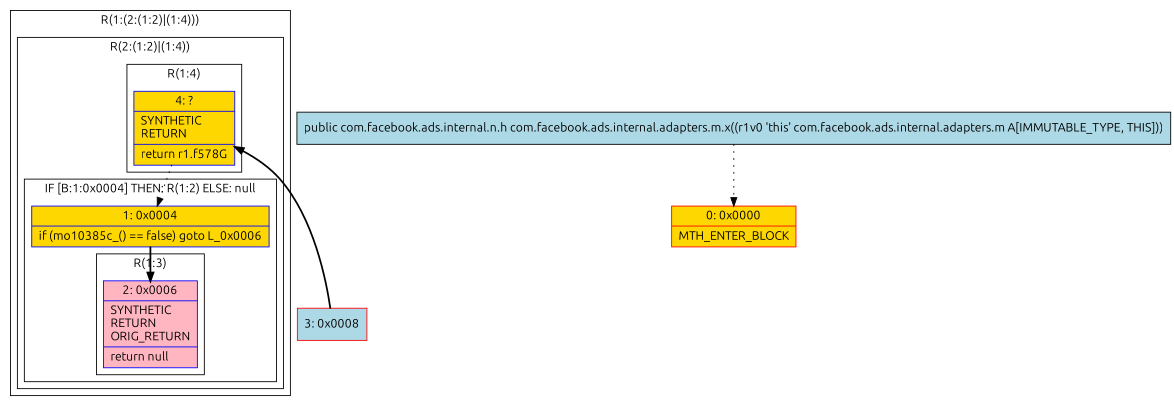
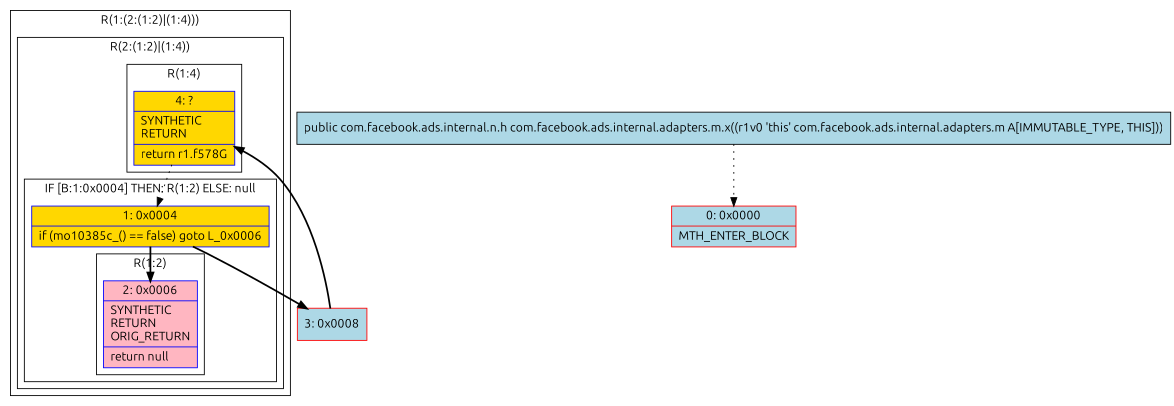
(734, 226) -> (734, 226)
(150, 264) -> (150, 264)
none -> (247, 274)
